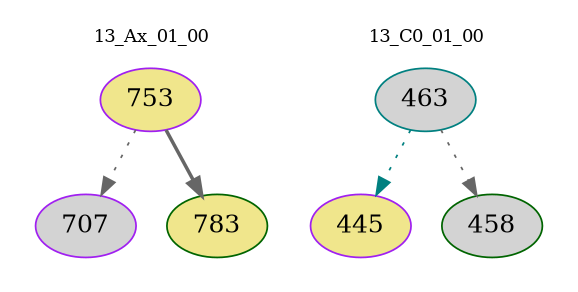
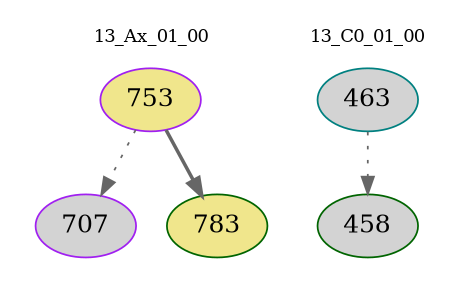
(361, 226) -> none
